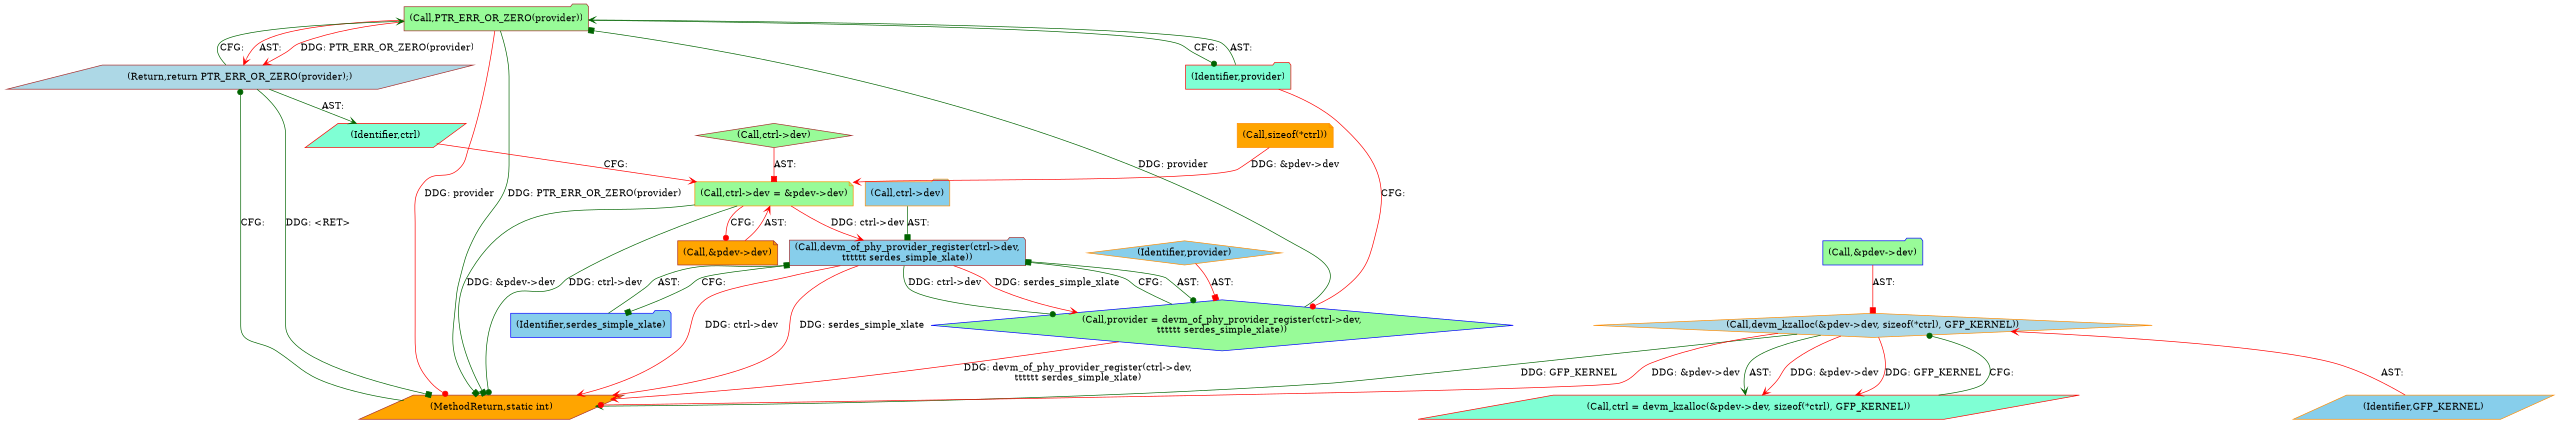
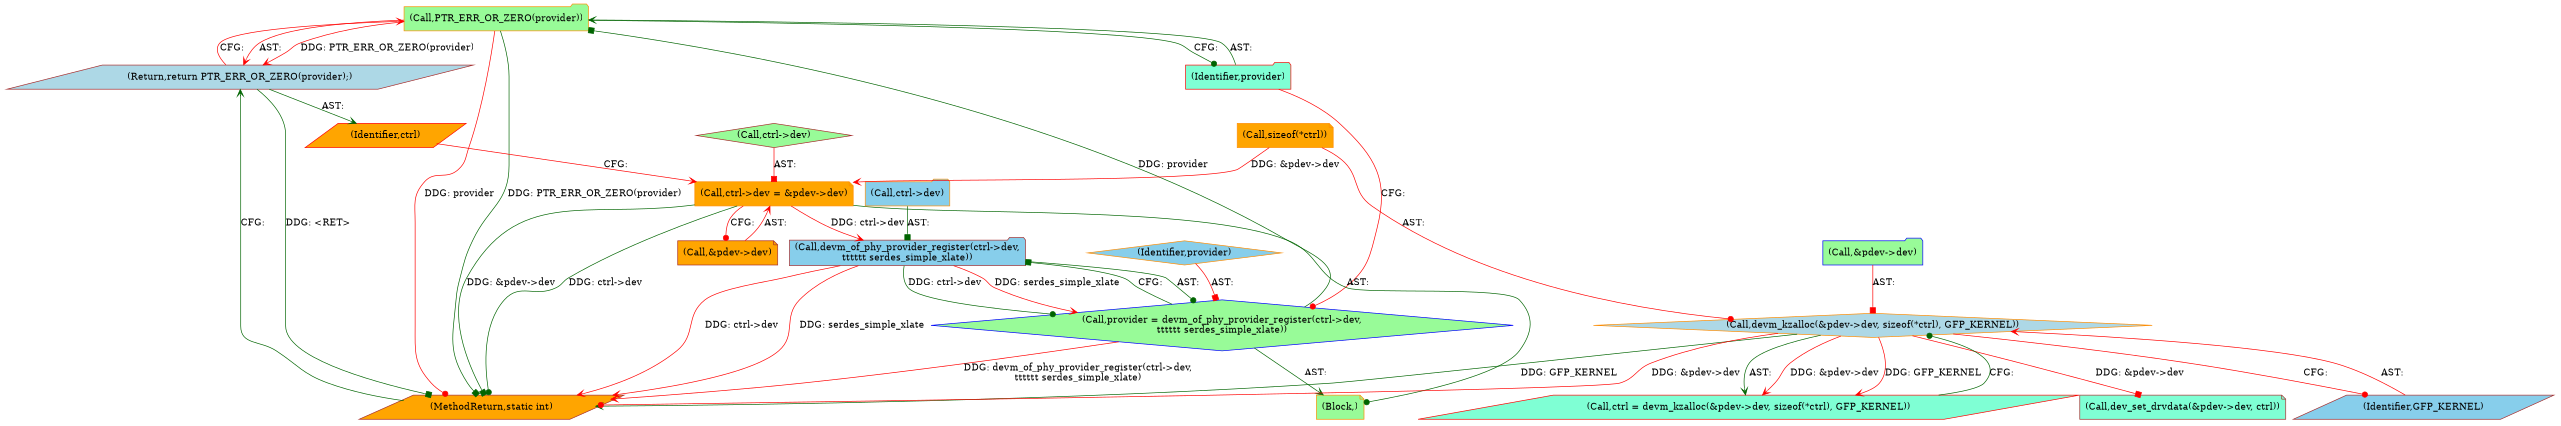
(496, 19) -> (496, 19)
(290, 28) -> (290, 28)
(386, 136) -> (386, 136)
(774, 194) -> (774, 194)
none -> (1505, 272)
(241, 303) -> (241, 303)
(591, 325) -> none
none -> (2158, 359)
none -> (1340, 407)
none -> (2183, 407)
(2424, 407) -> (2424, 407)
